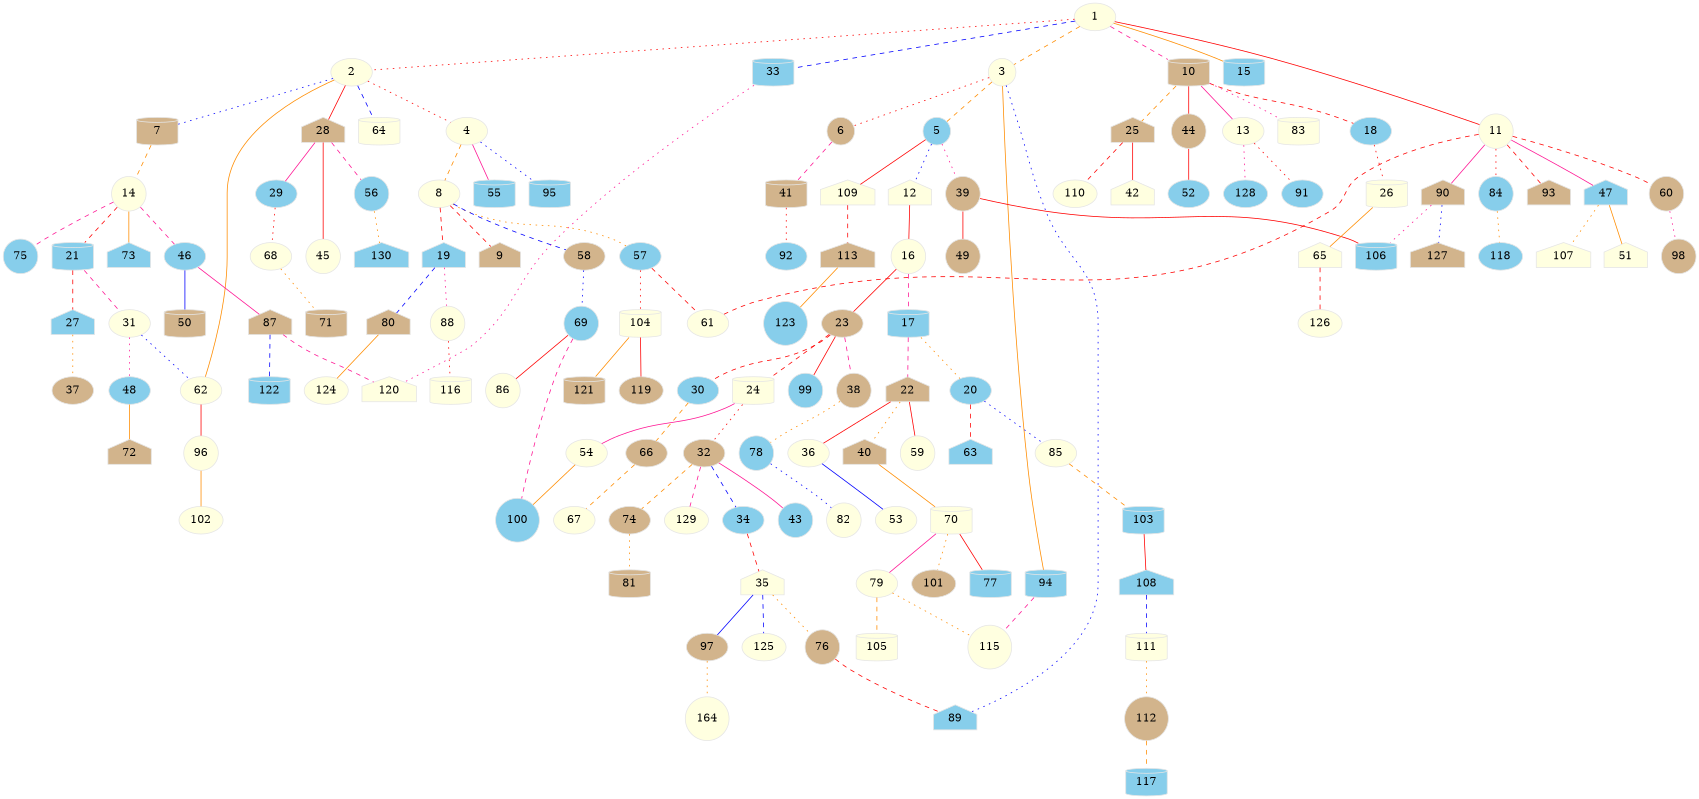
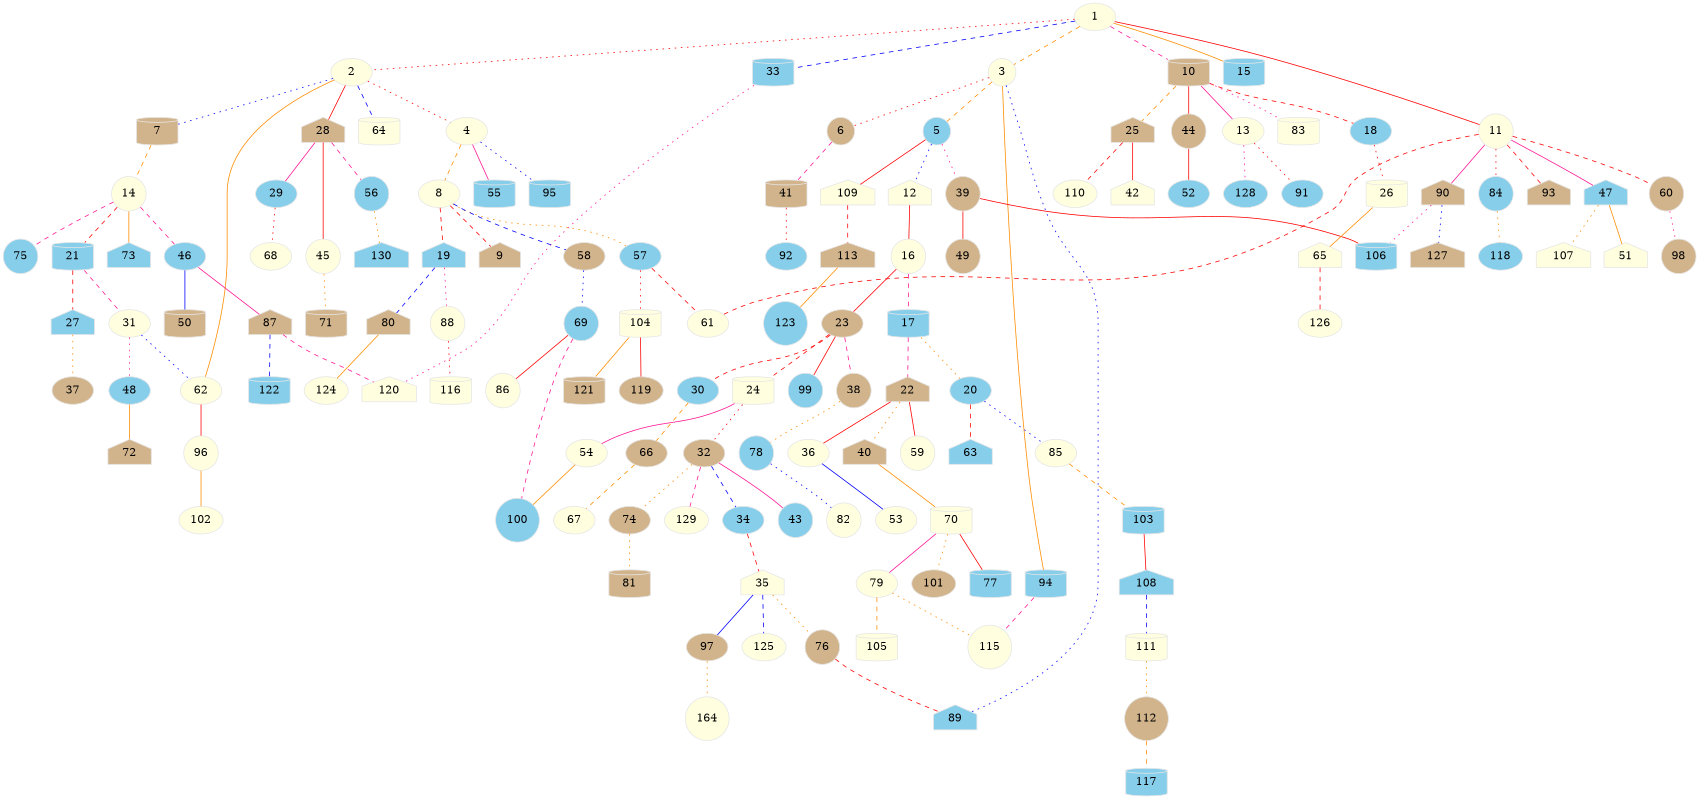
(298, 289) -> (325, 292)
(667, 487) -> (667, 487)
